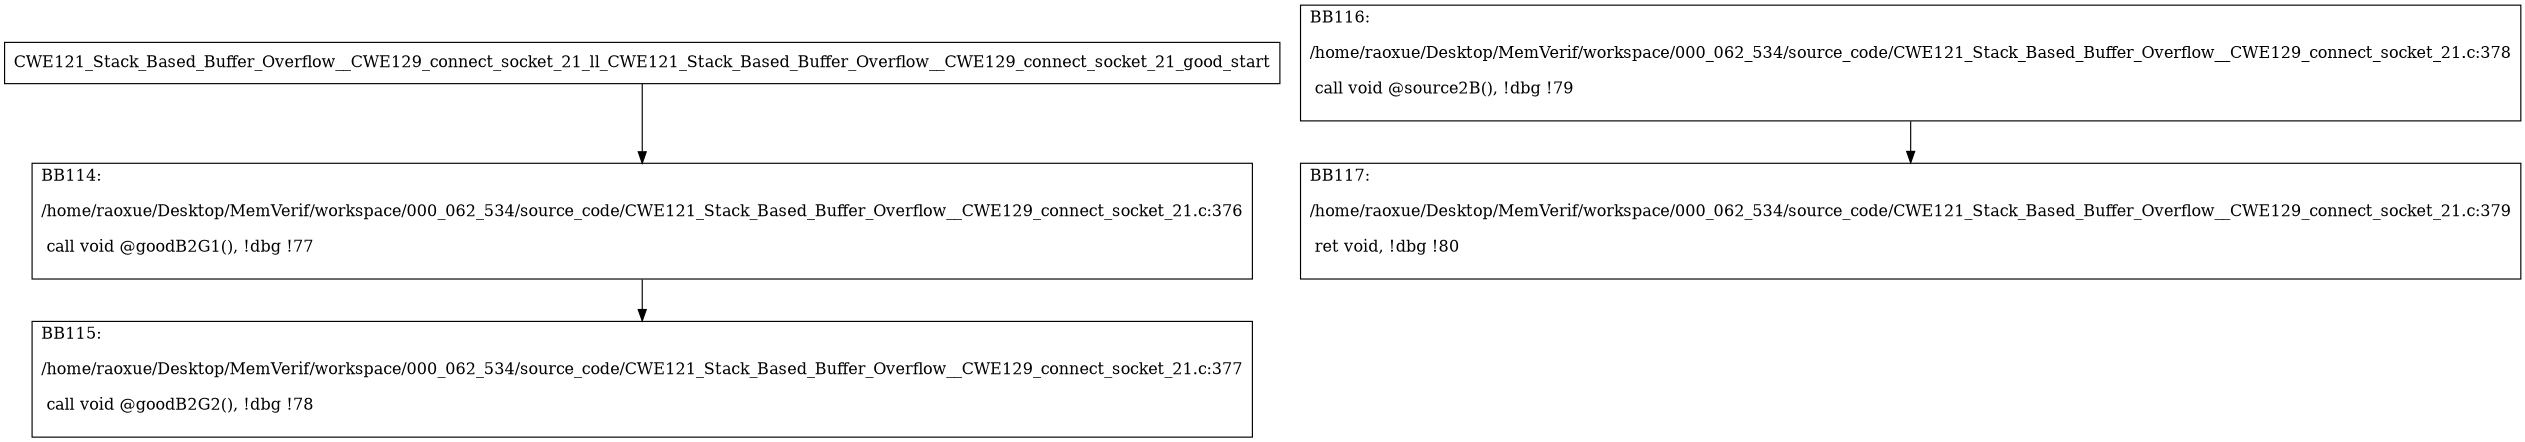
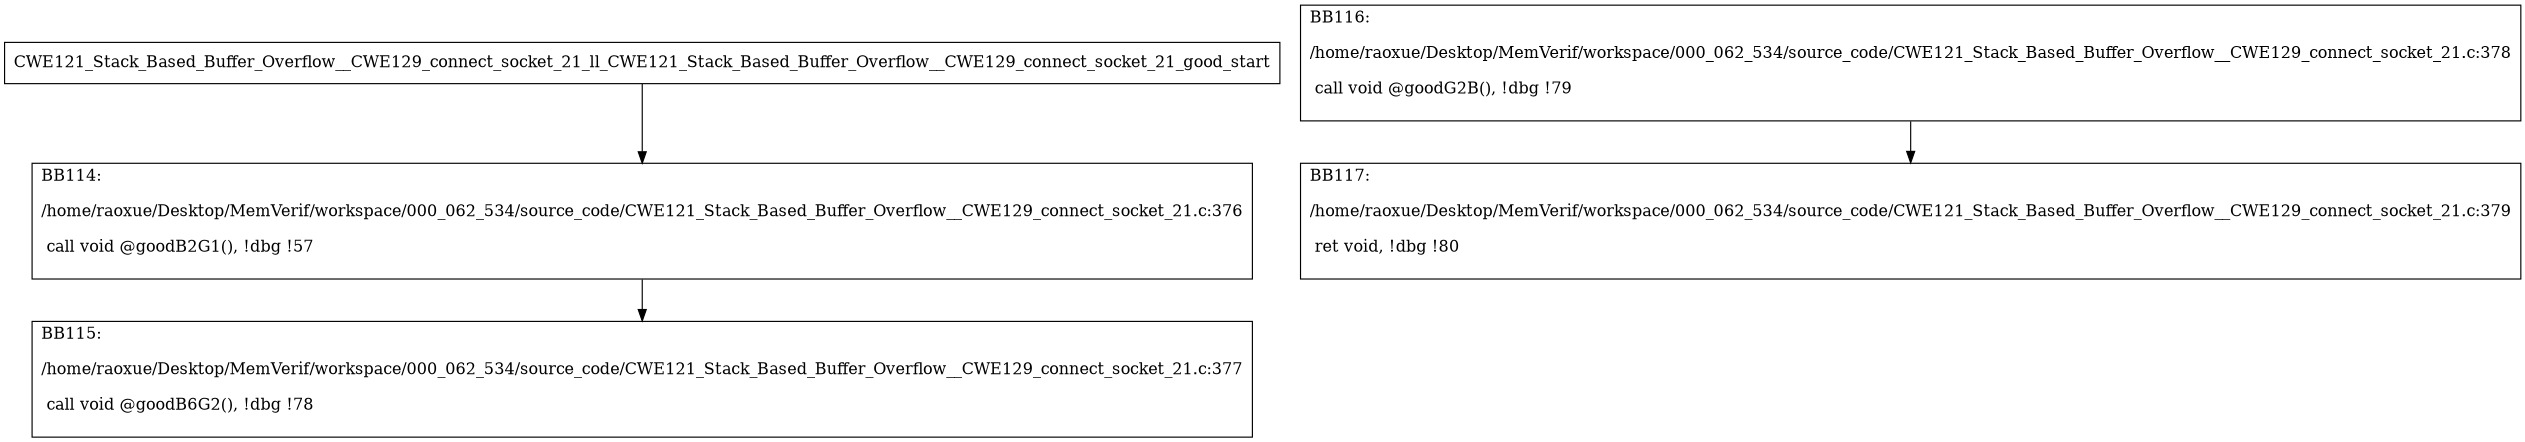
(1442, 89) -> (1441, 89)
(178, 247) -> (178, 247)
(178, 405) -> (178, 405)
